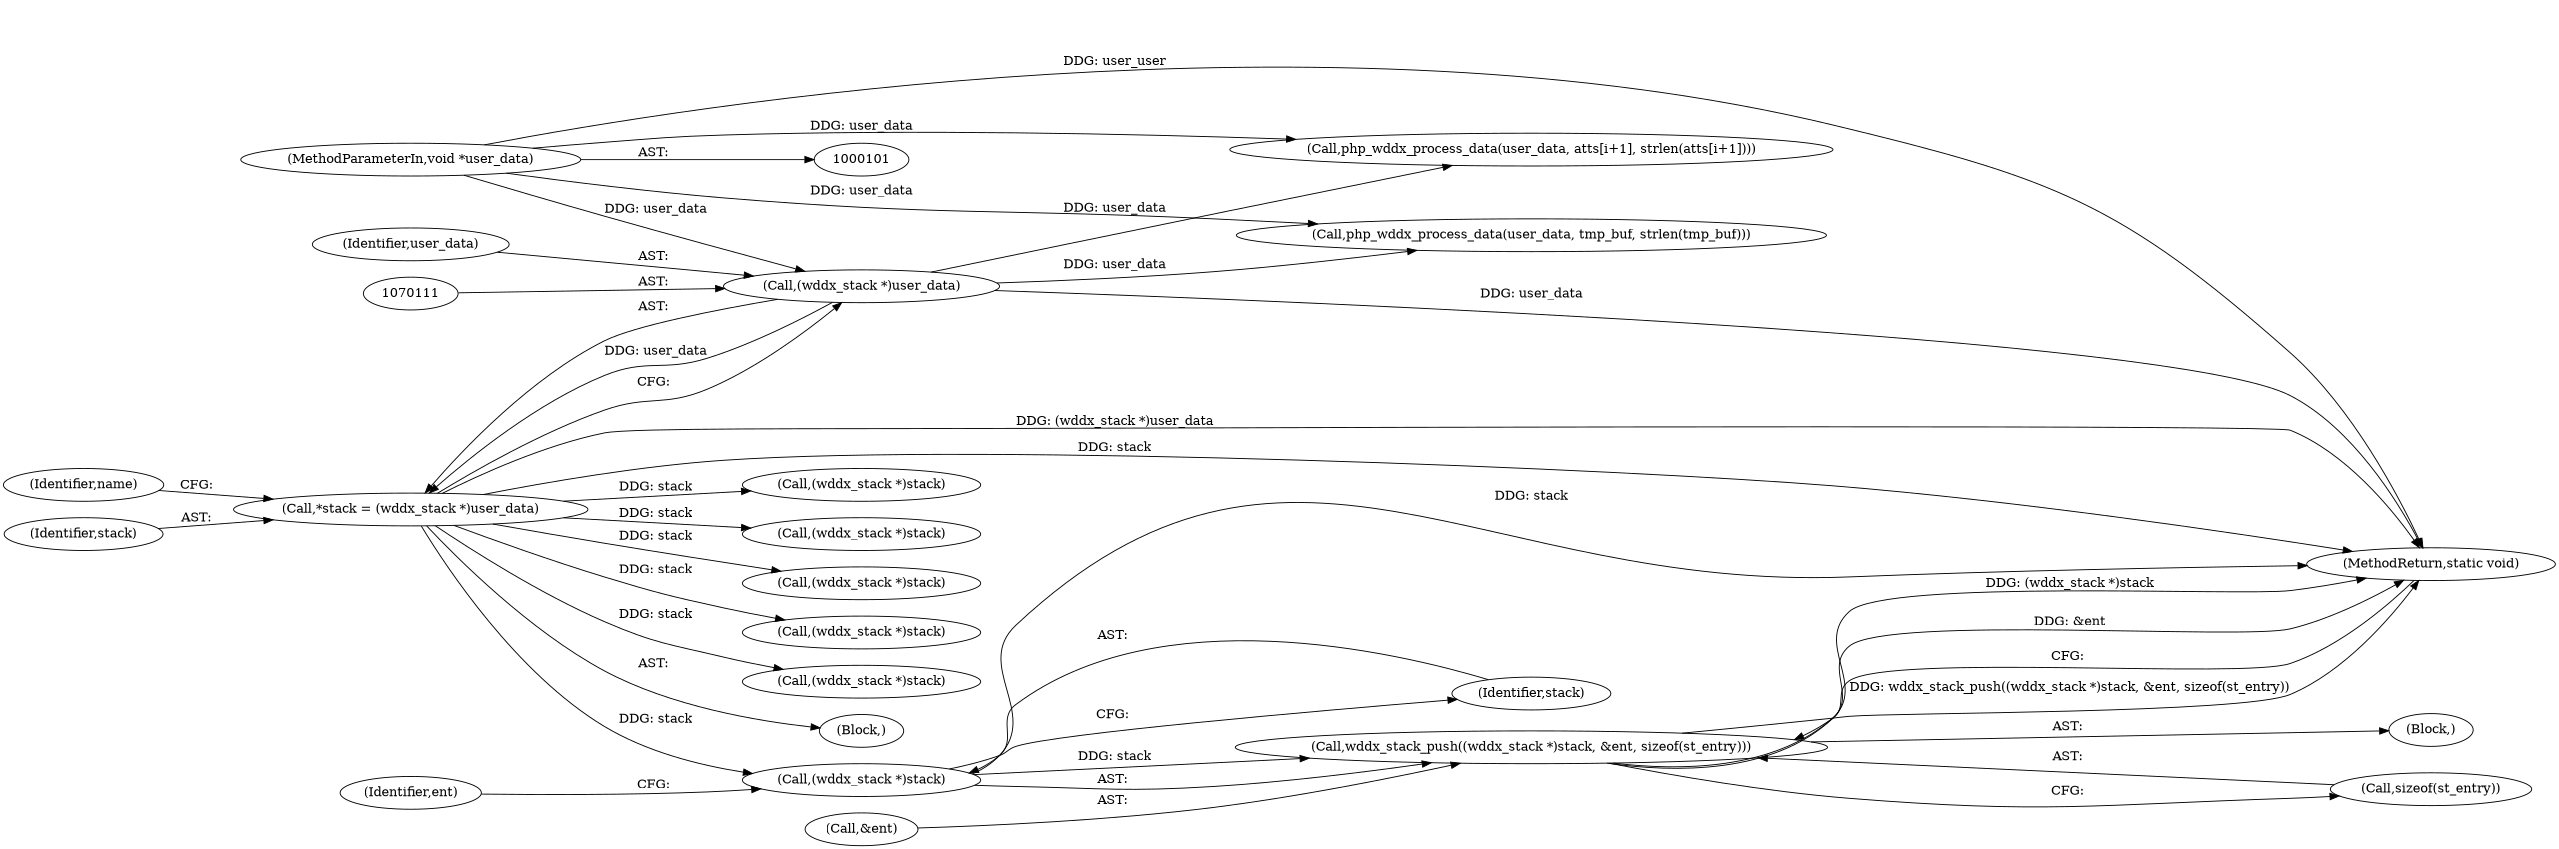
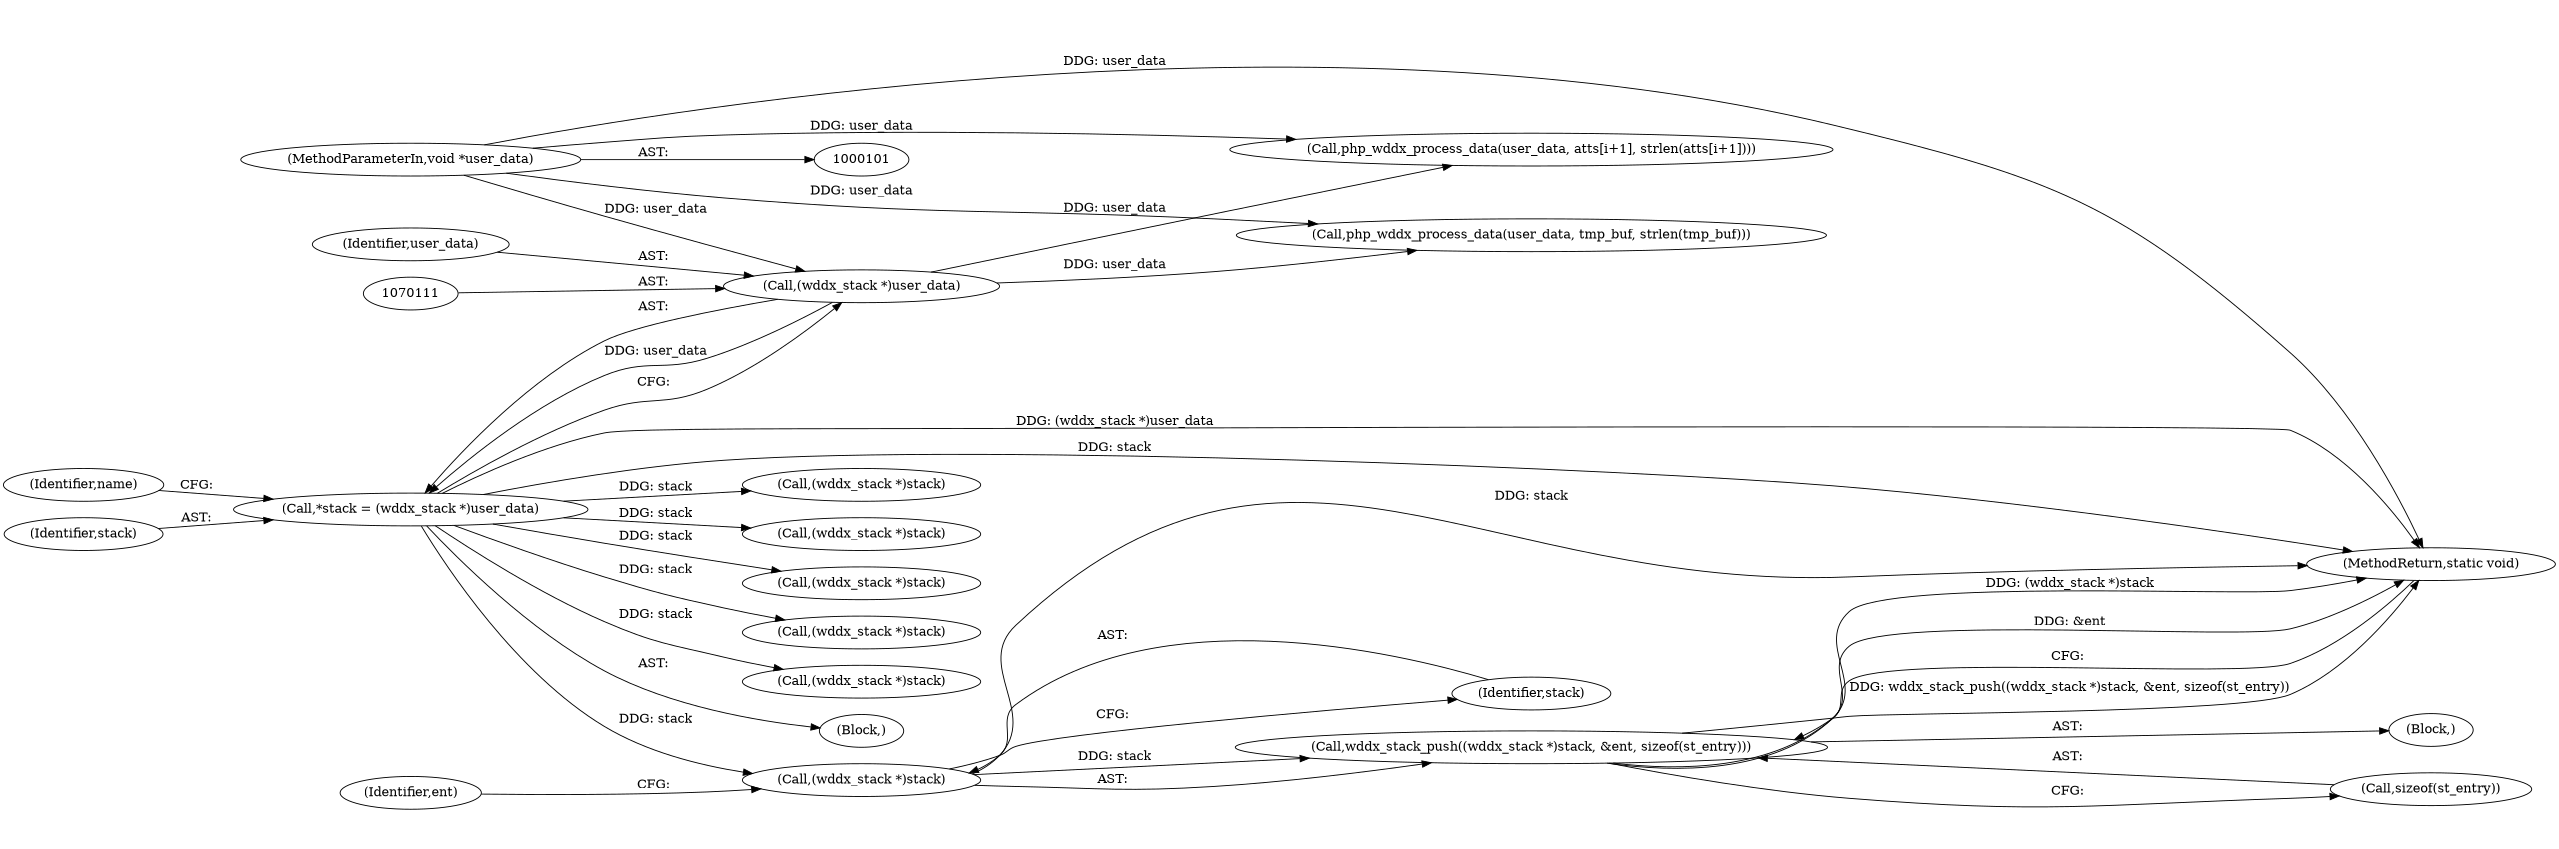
(1115, 62) -> (1115, 62)
(1742, 327) -> none
(862, 829) -> none
